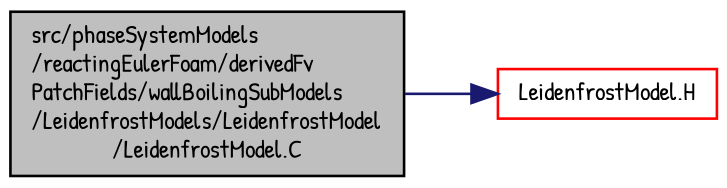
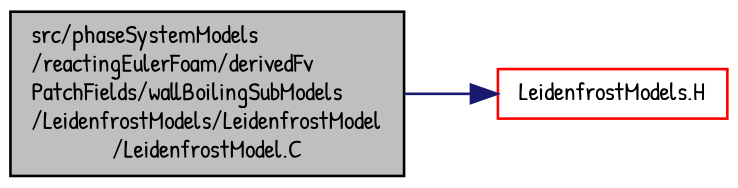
(607, 94) -> (613, 94)
